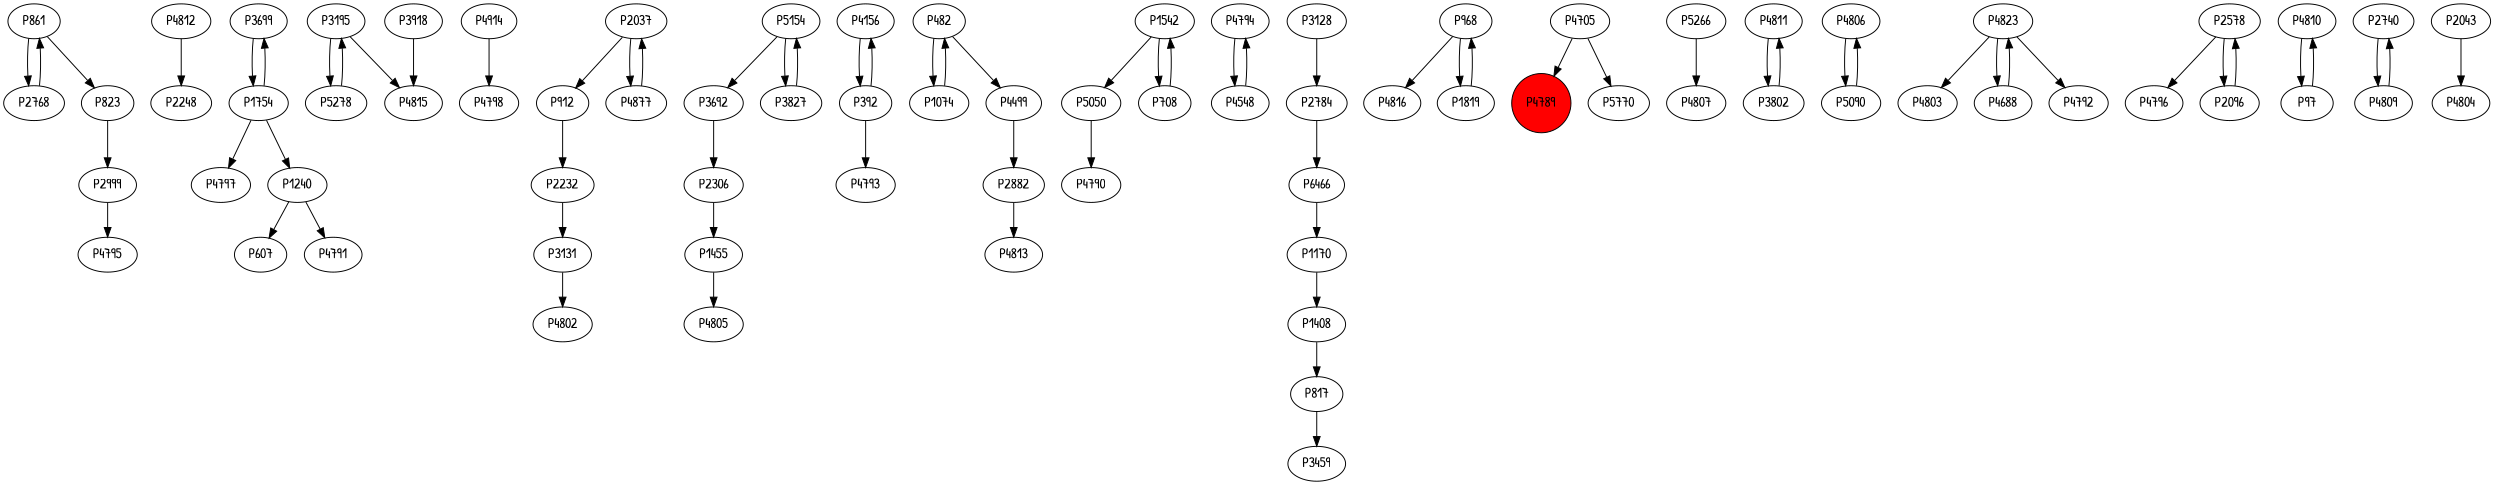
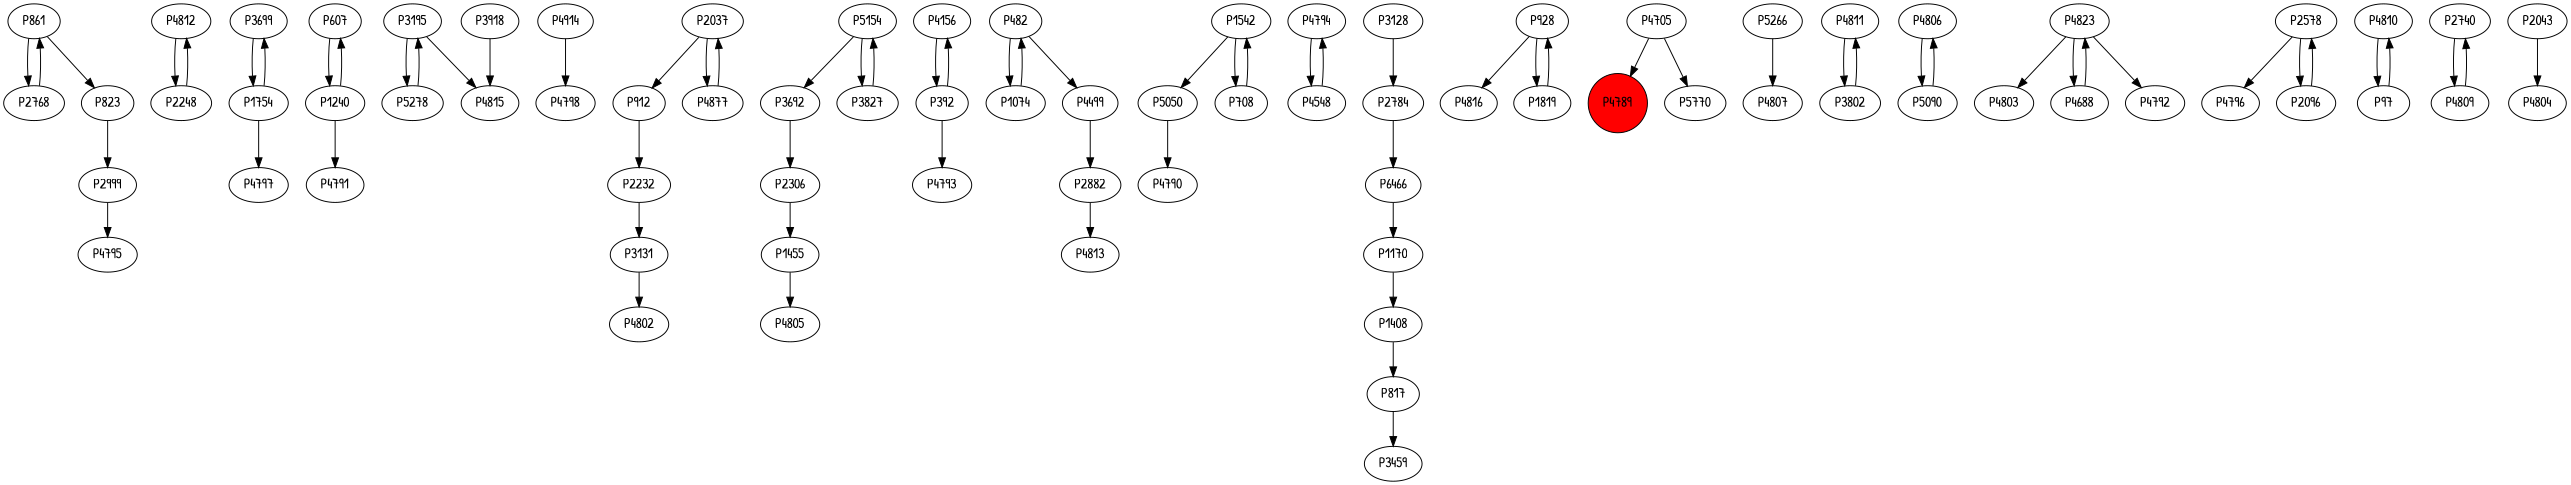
(1466, 21) -> (1542, 21)
none -> (188, 67)
(276, 140) -> (329, 57)
